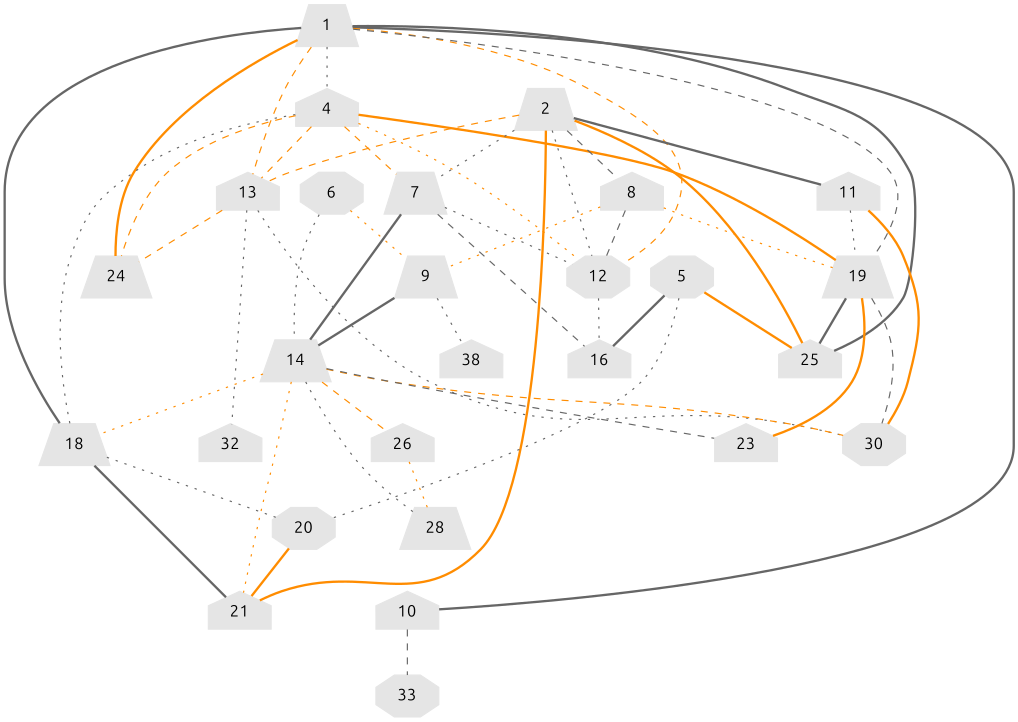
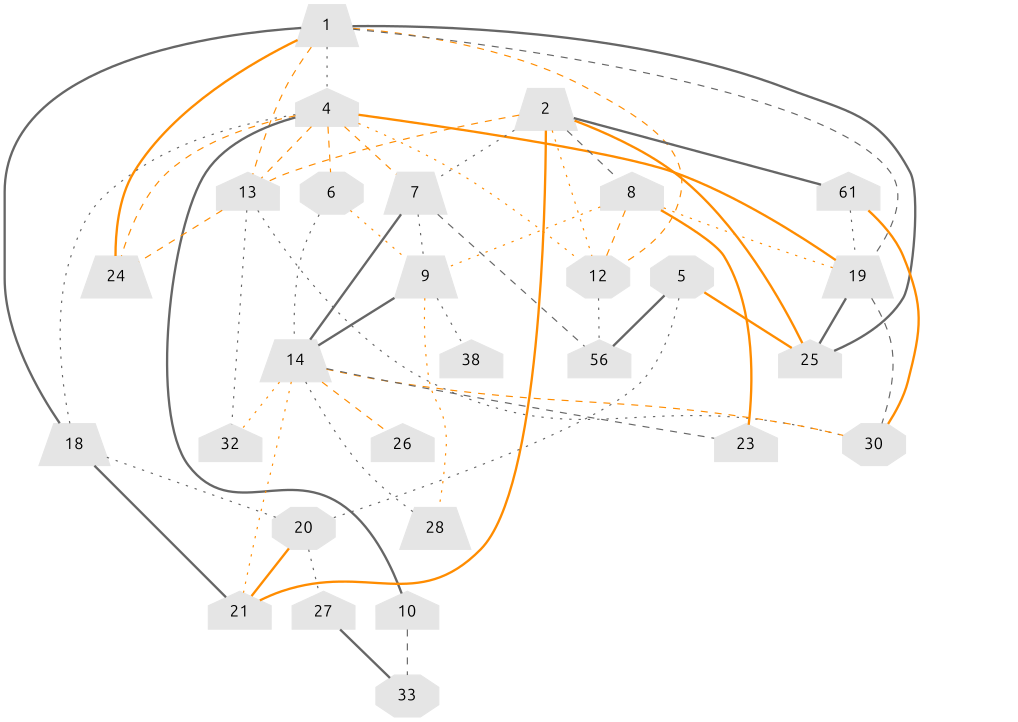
none -> (329, 149)
(572, 193) -> (572, 193)
(848, 193) -> (848, 193)
(616, 233) -> (616, 233)
(505, 234) -> (421, 235)
(1014, 275) -> (169, 401)
(599, 361) -> (599, 361)
(849, 386) -> (742, 300)
(181, 404) -> (261, 406)
(417, 481) -> (437, 403)
none -> (324, 612)
